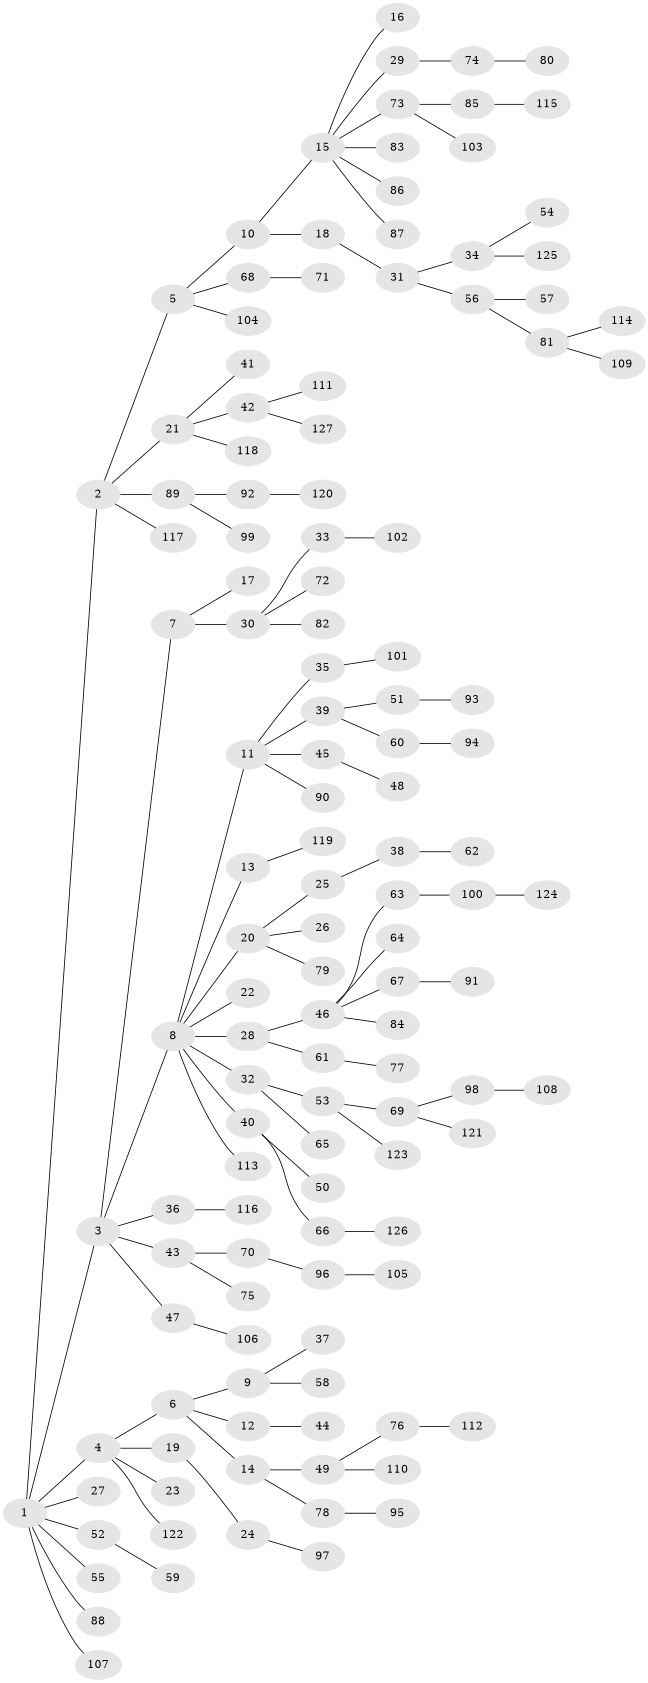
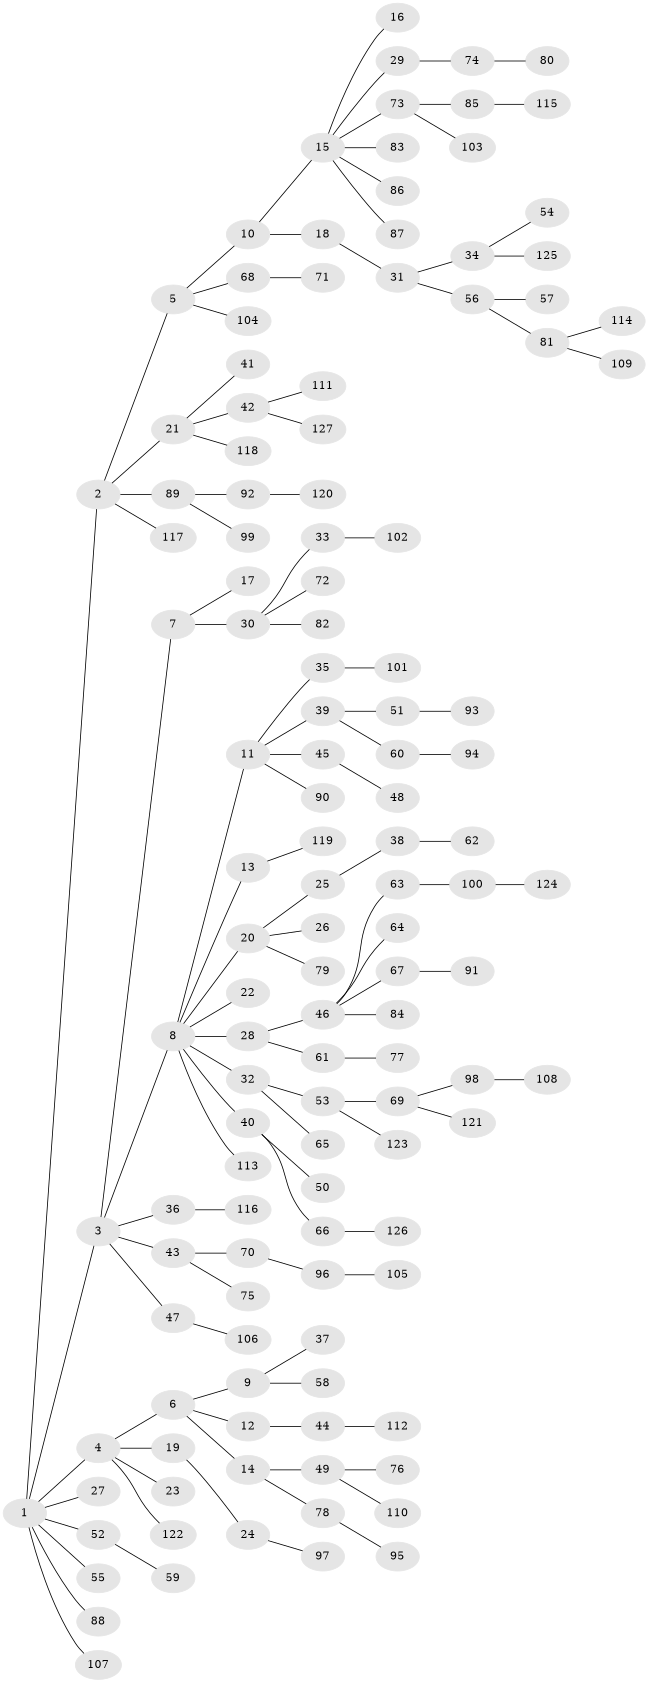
(434, 1427) -> (360, 1427)
